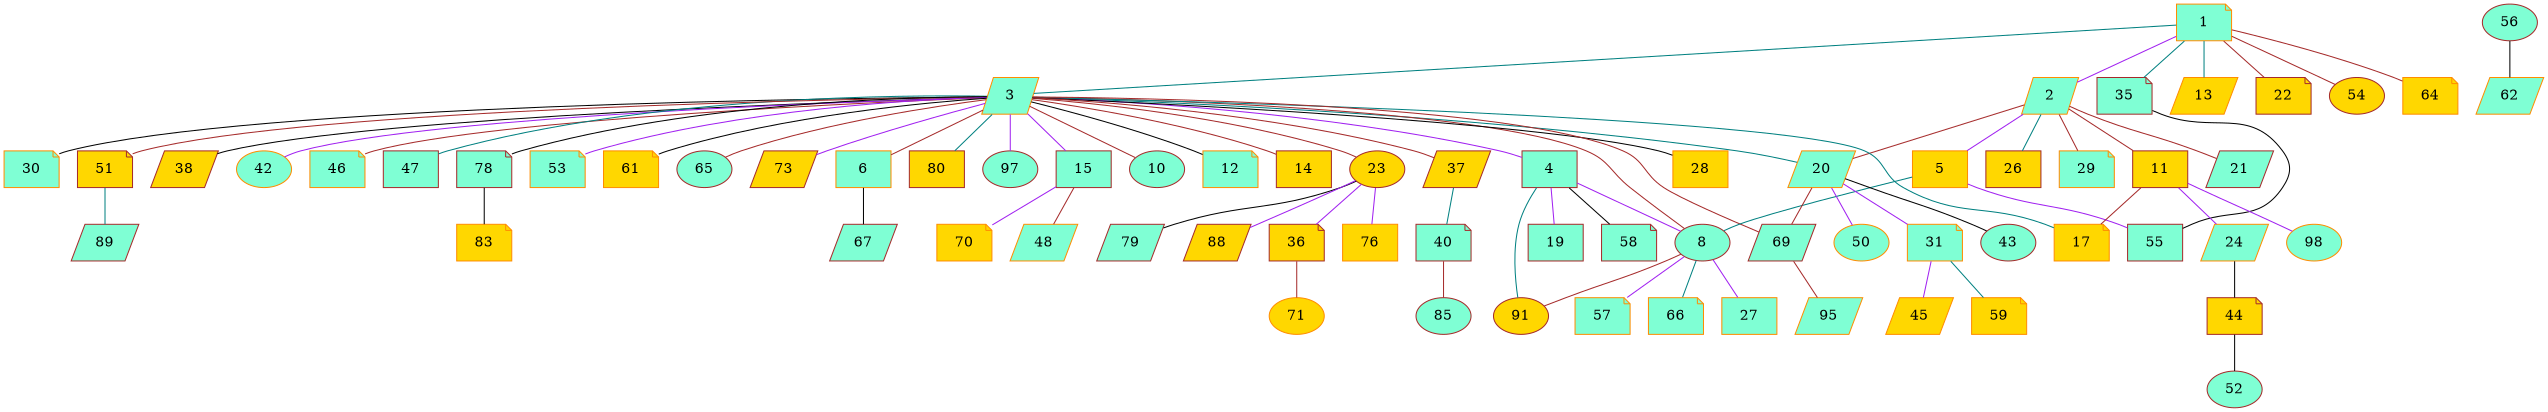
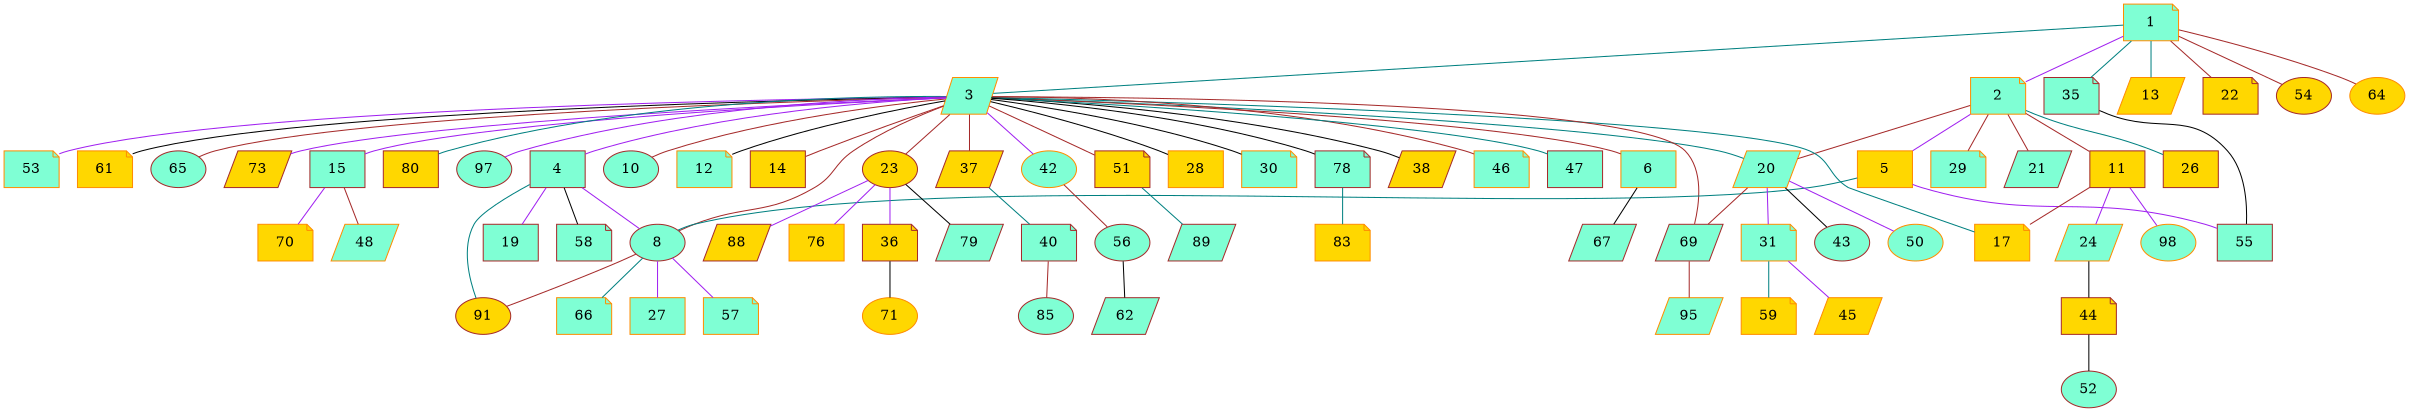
(2050, 96) -> (1998, 96)
(2430, 96) -> (2377, 96)
(2510, 96) -> (1125, 316)
(484, 206) -> (1343, 206)
none -> (1086, 206)
(1297, 279) -> (890, 279)
